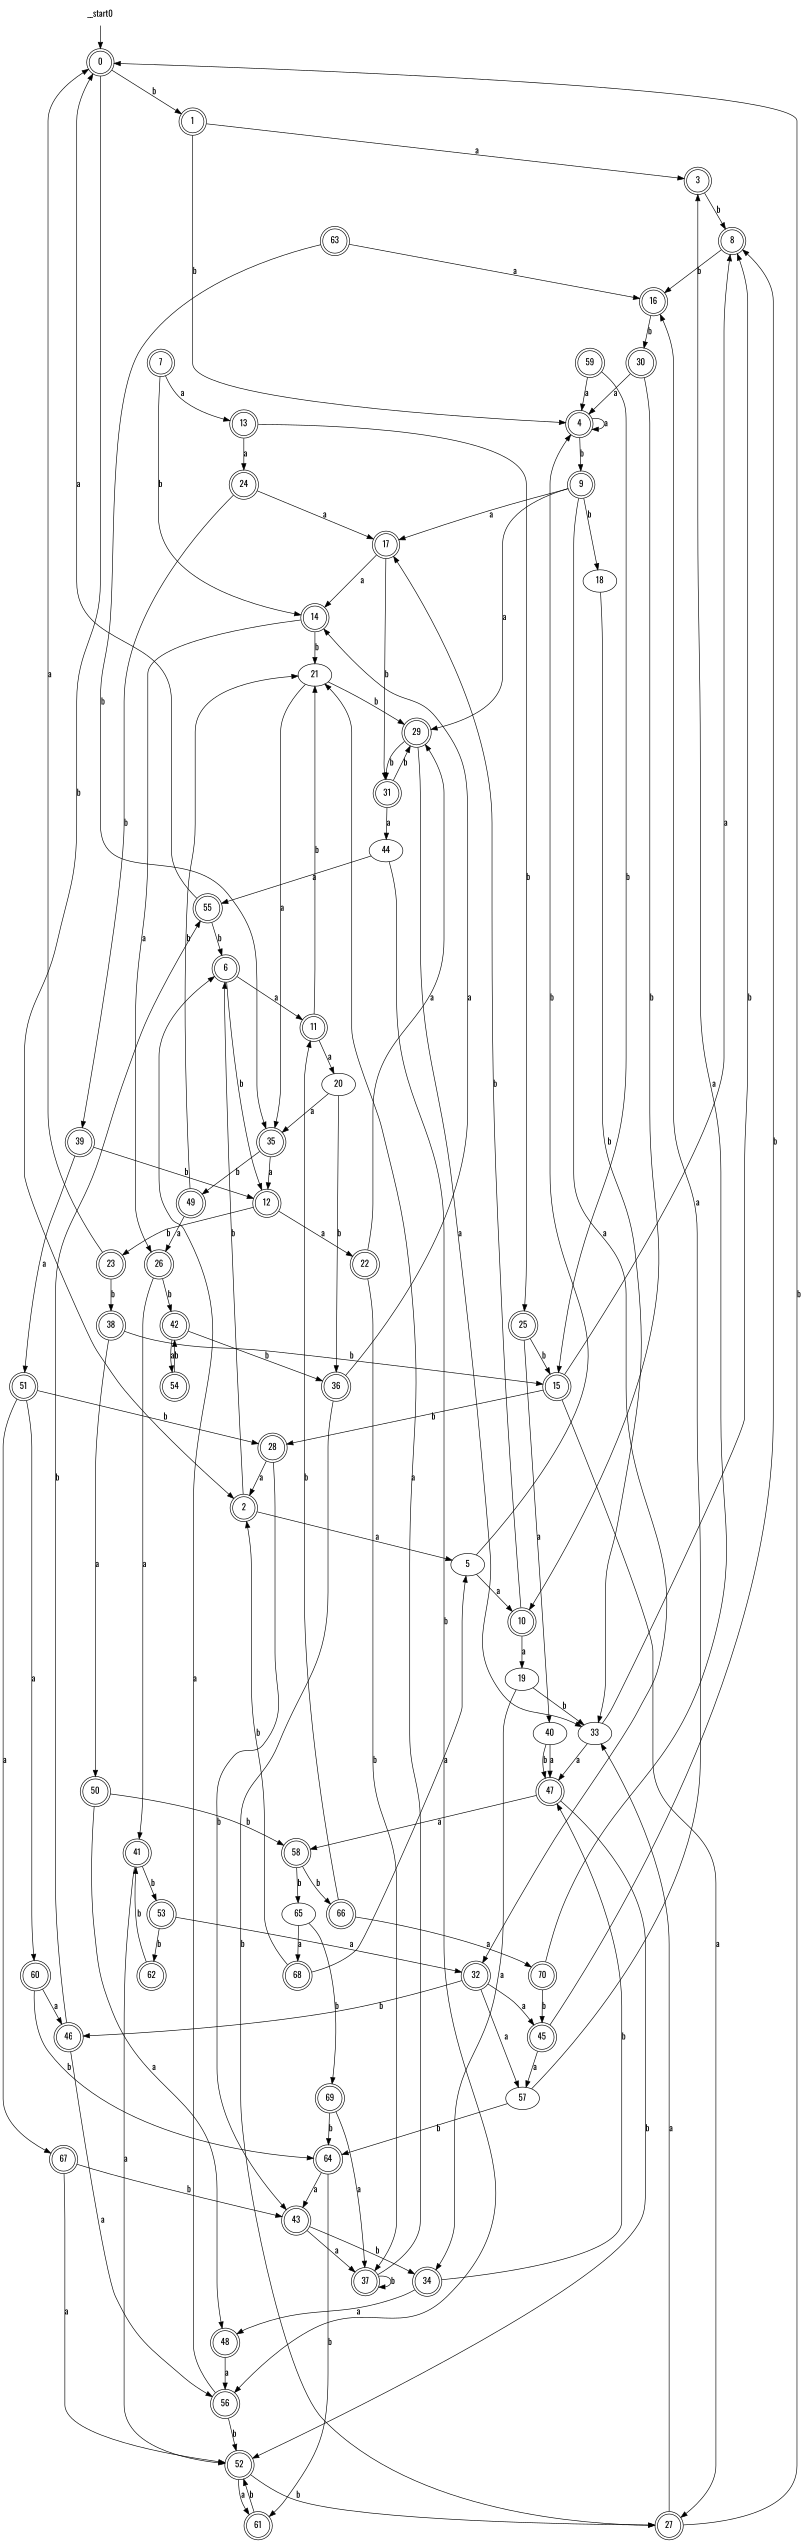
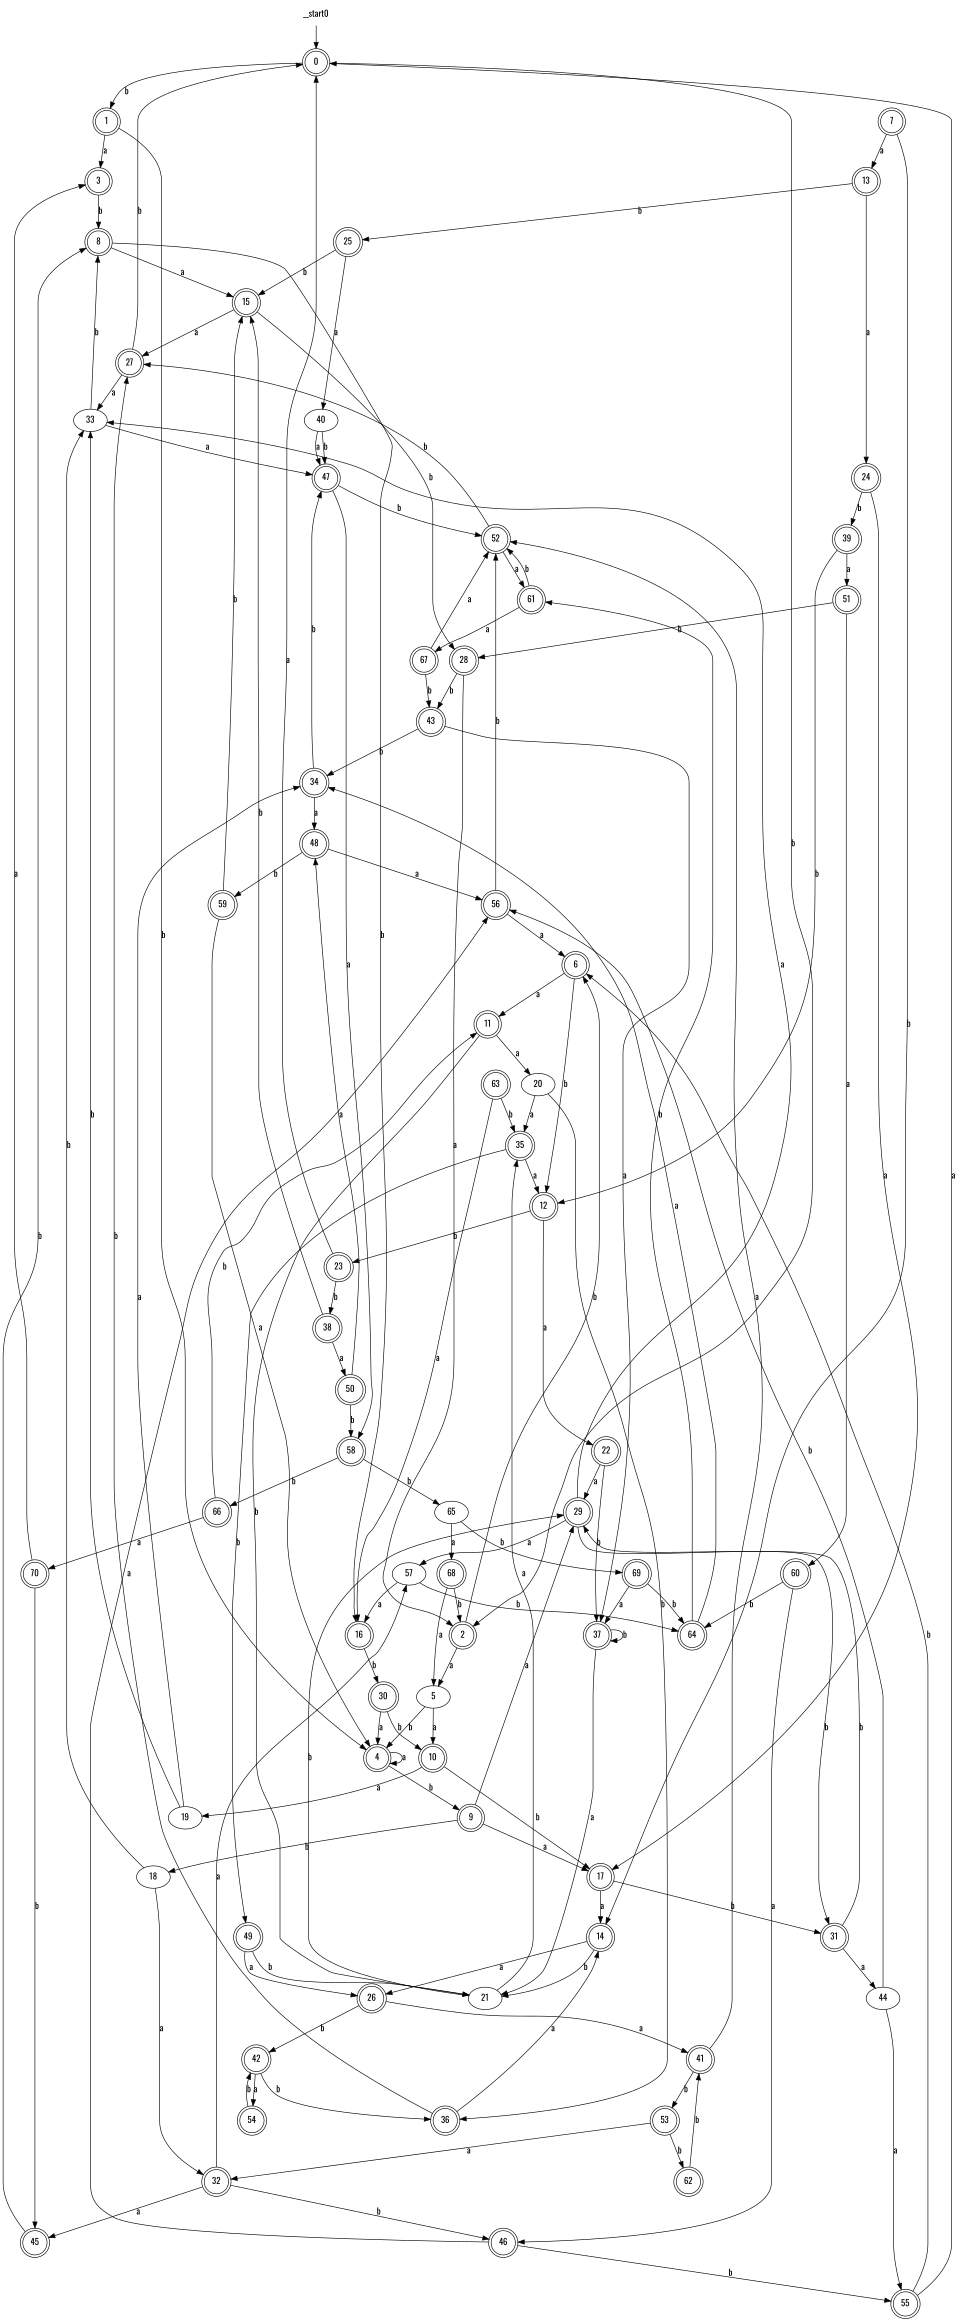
(724, 838) -> (169, 271)
none -> (271, 873)
(612, 1250) -> (160, 2037)
(3, 1783) -> (480, 629)
(533, 2066) -> (494, 1550)
(314, 2187) -> (662, 1153)
